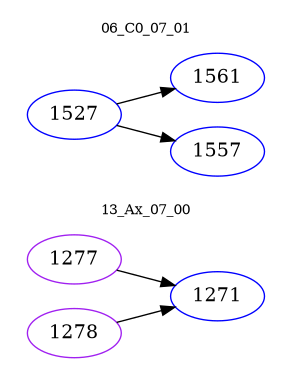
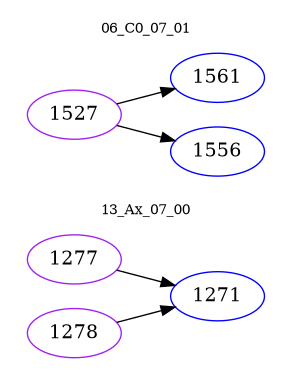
(74, 115) -> (74, 115)
(218, 152) -> (218, 152)
